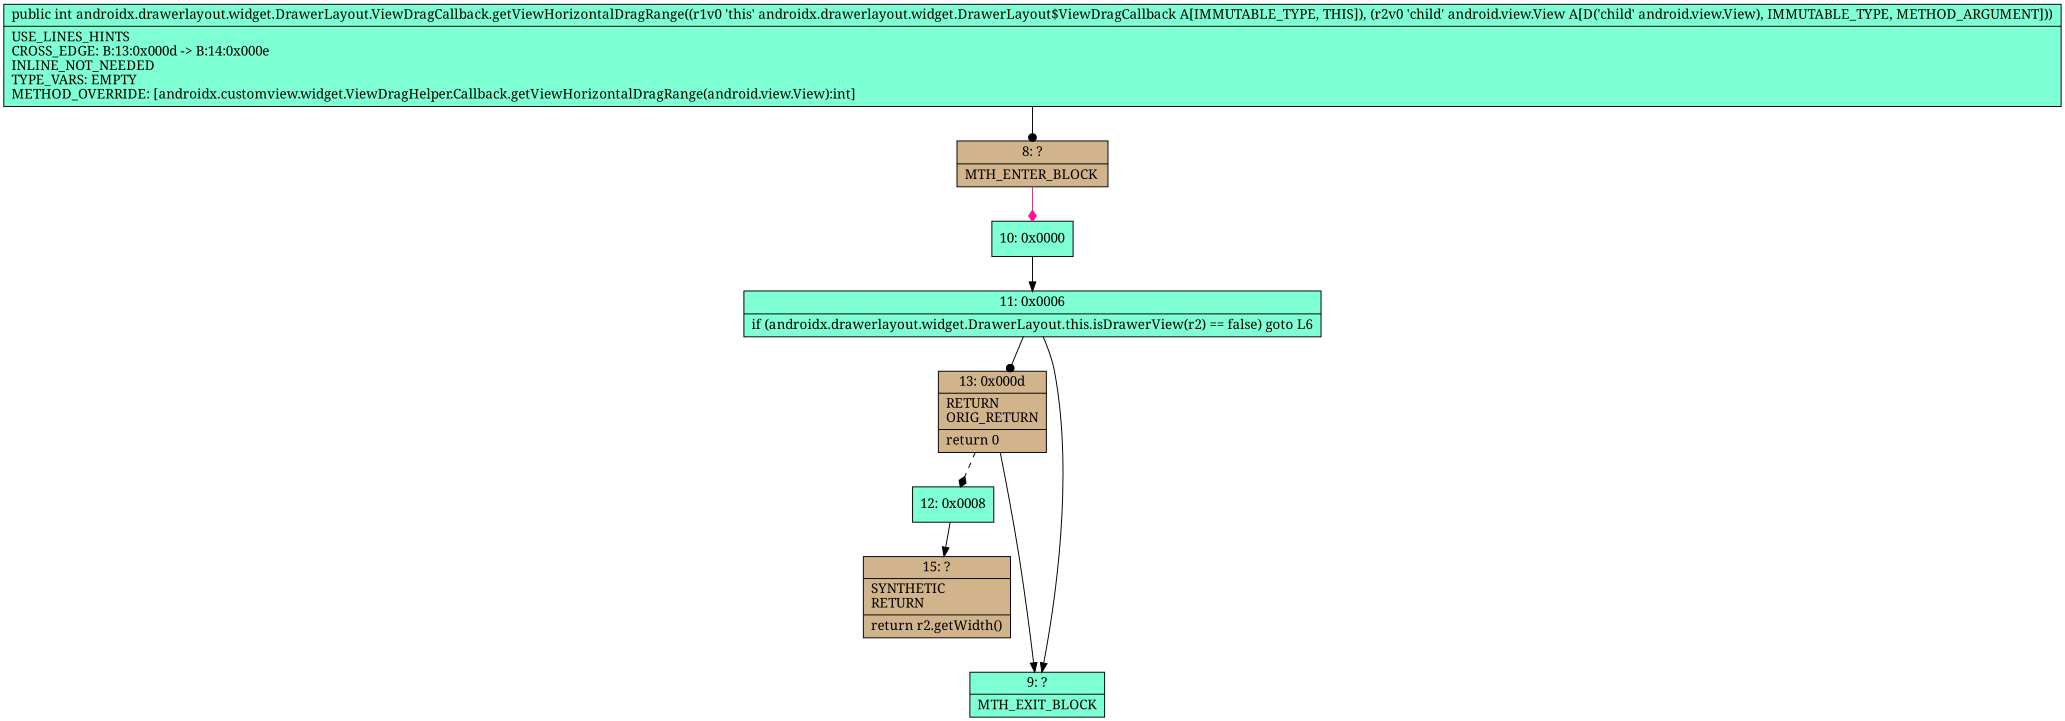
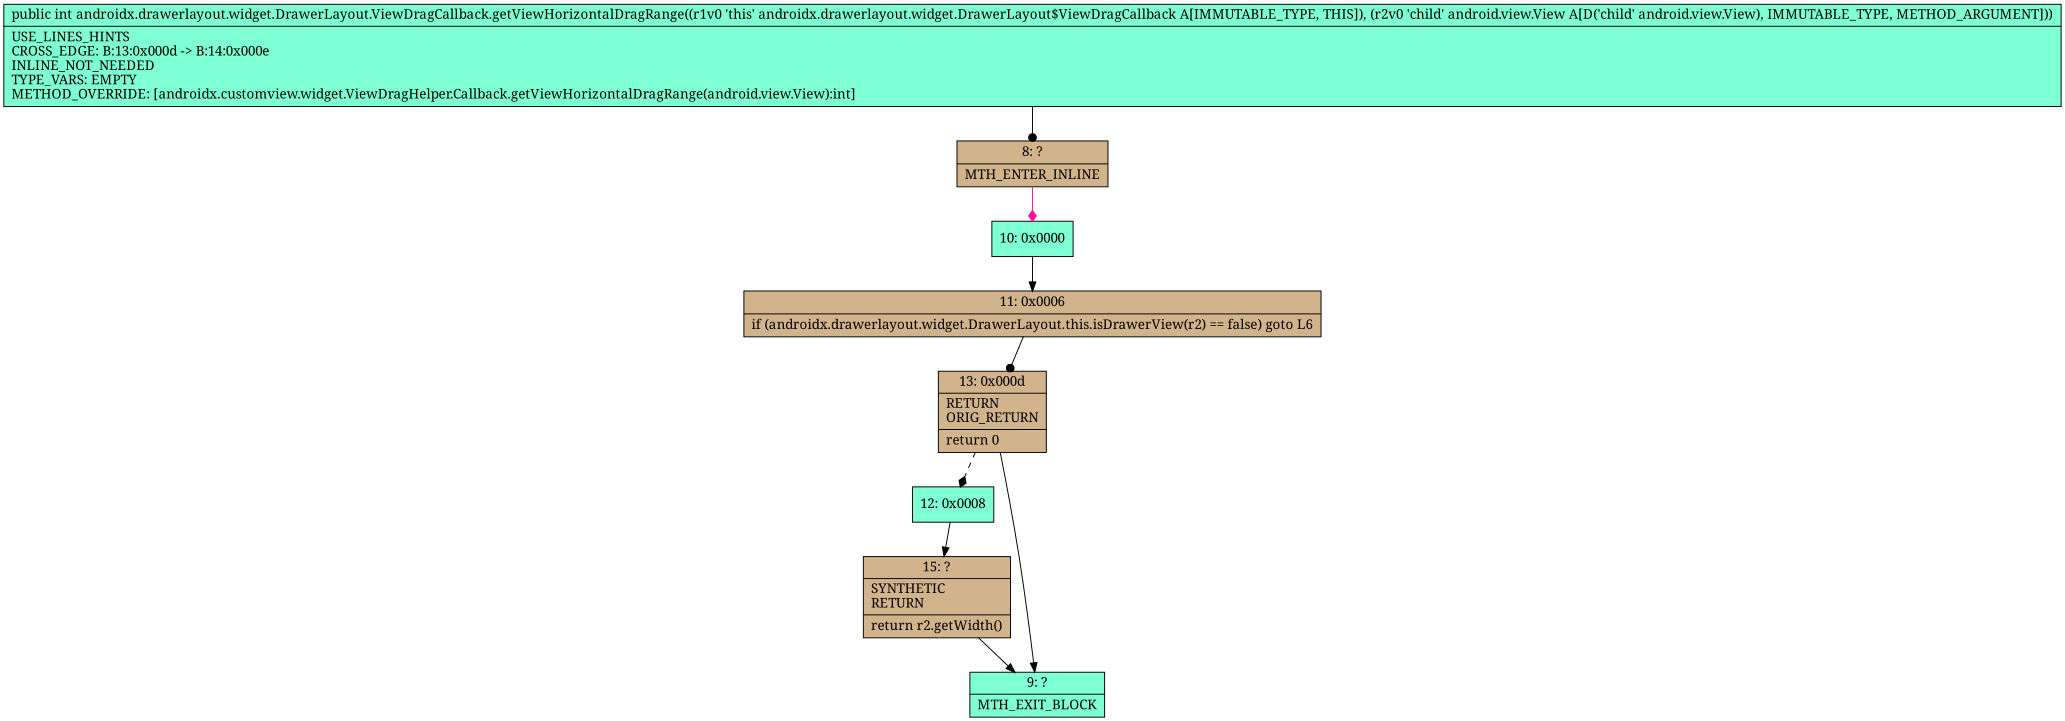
(1031, 175) -> (1032, 175)
(1032, 314) -> (1032, 314)
(1063, 499) -> (993, 652)
